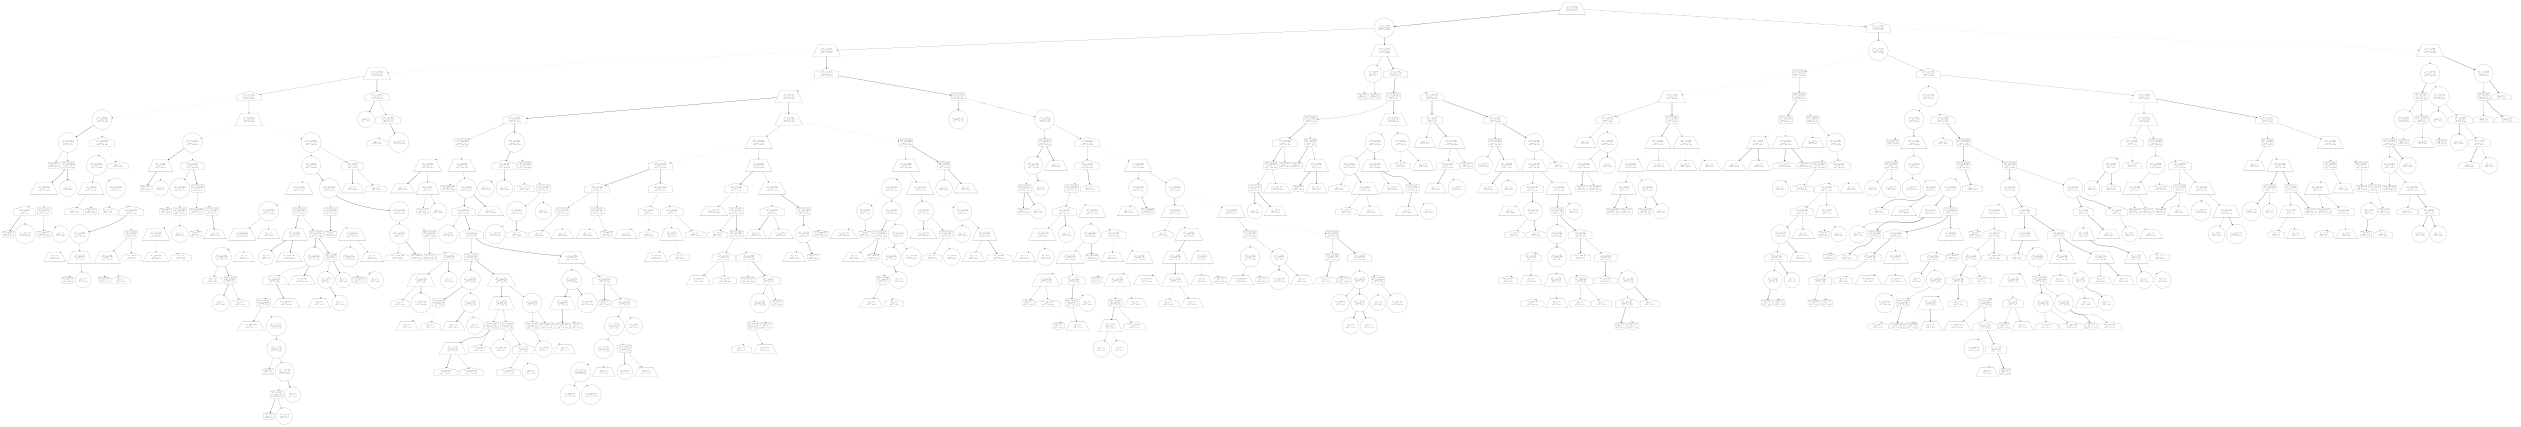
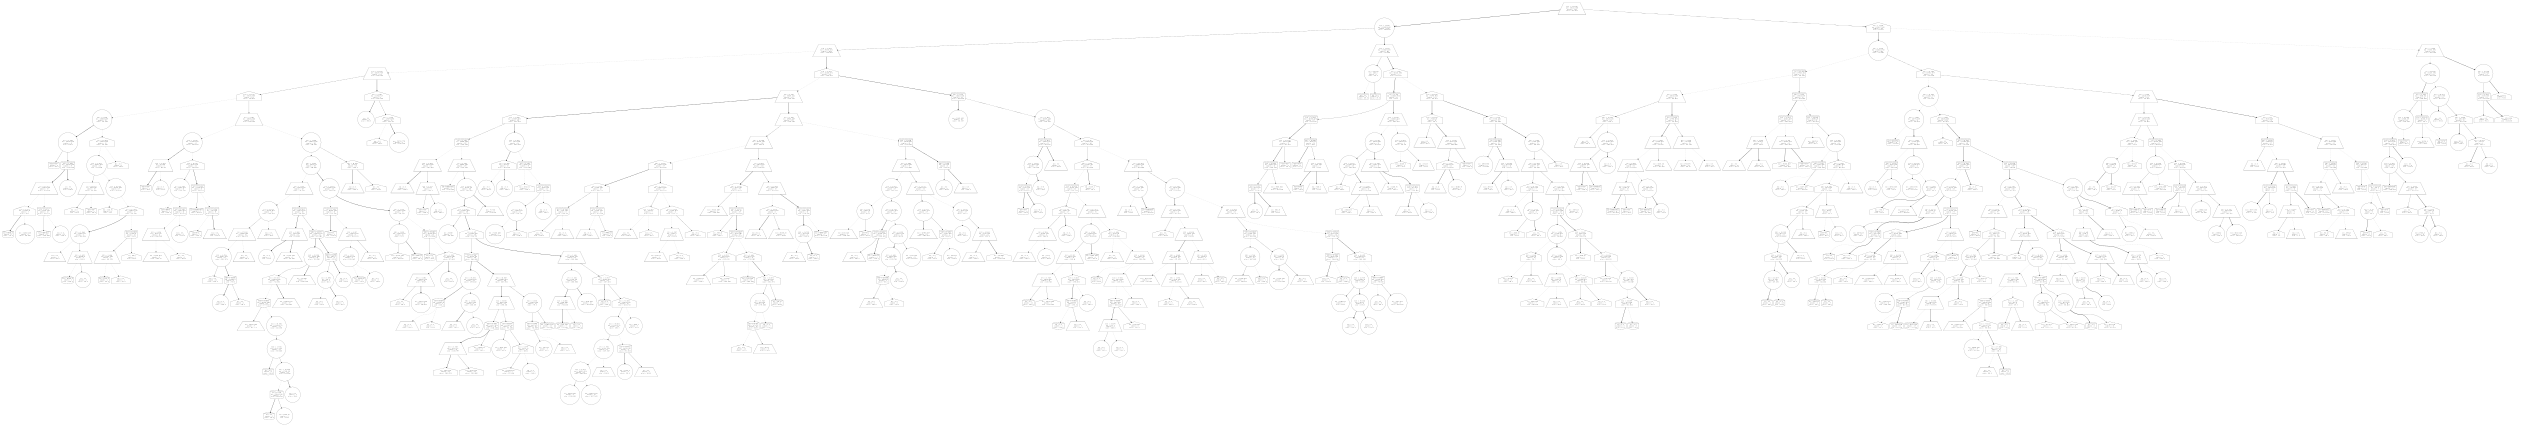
(1451, 174) -> (1451, 174)
